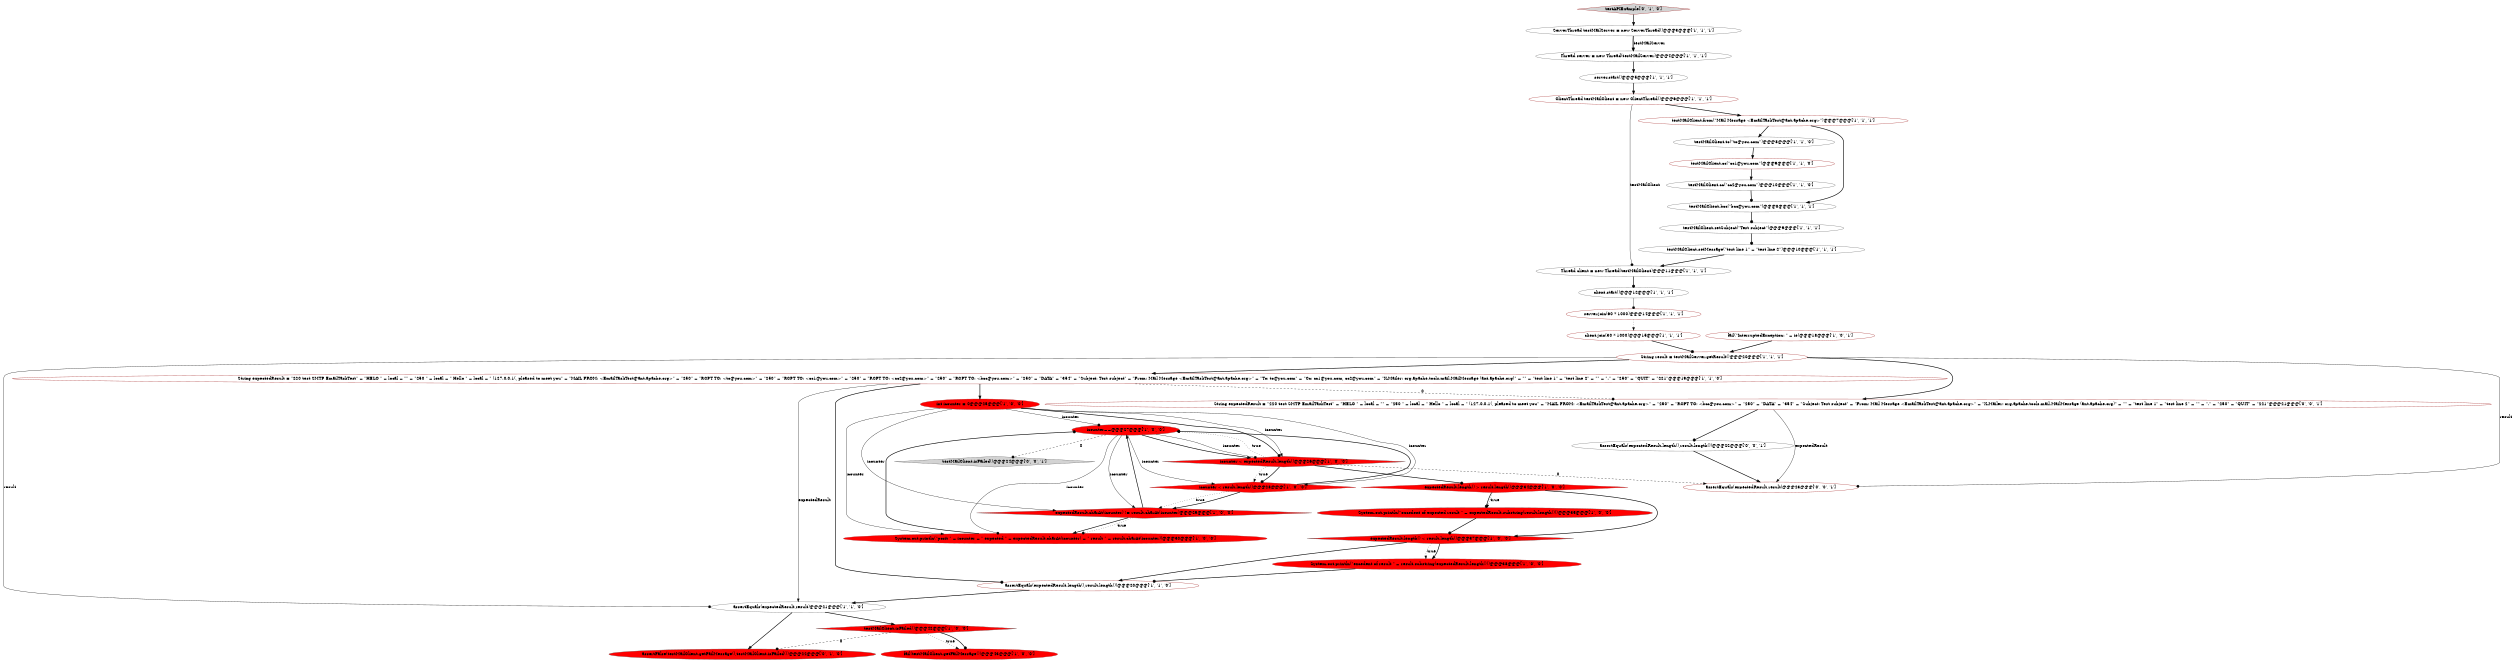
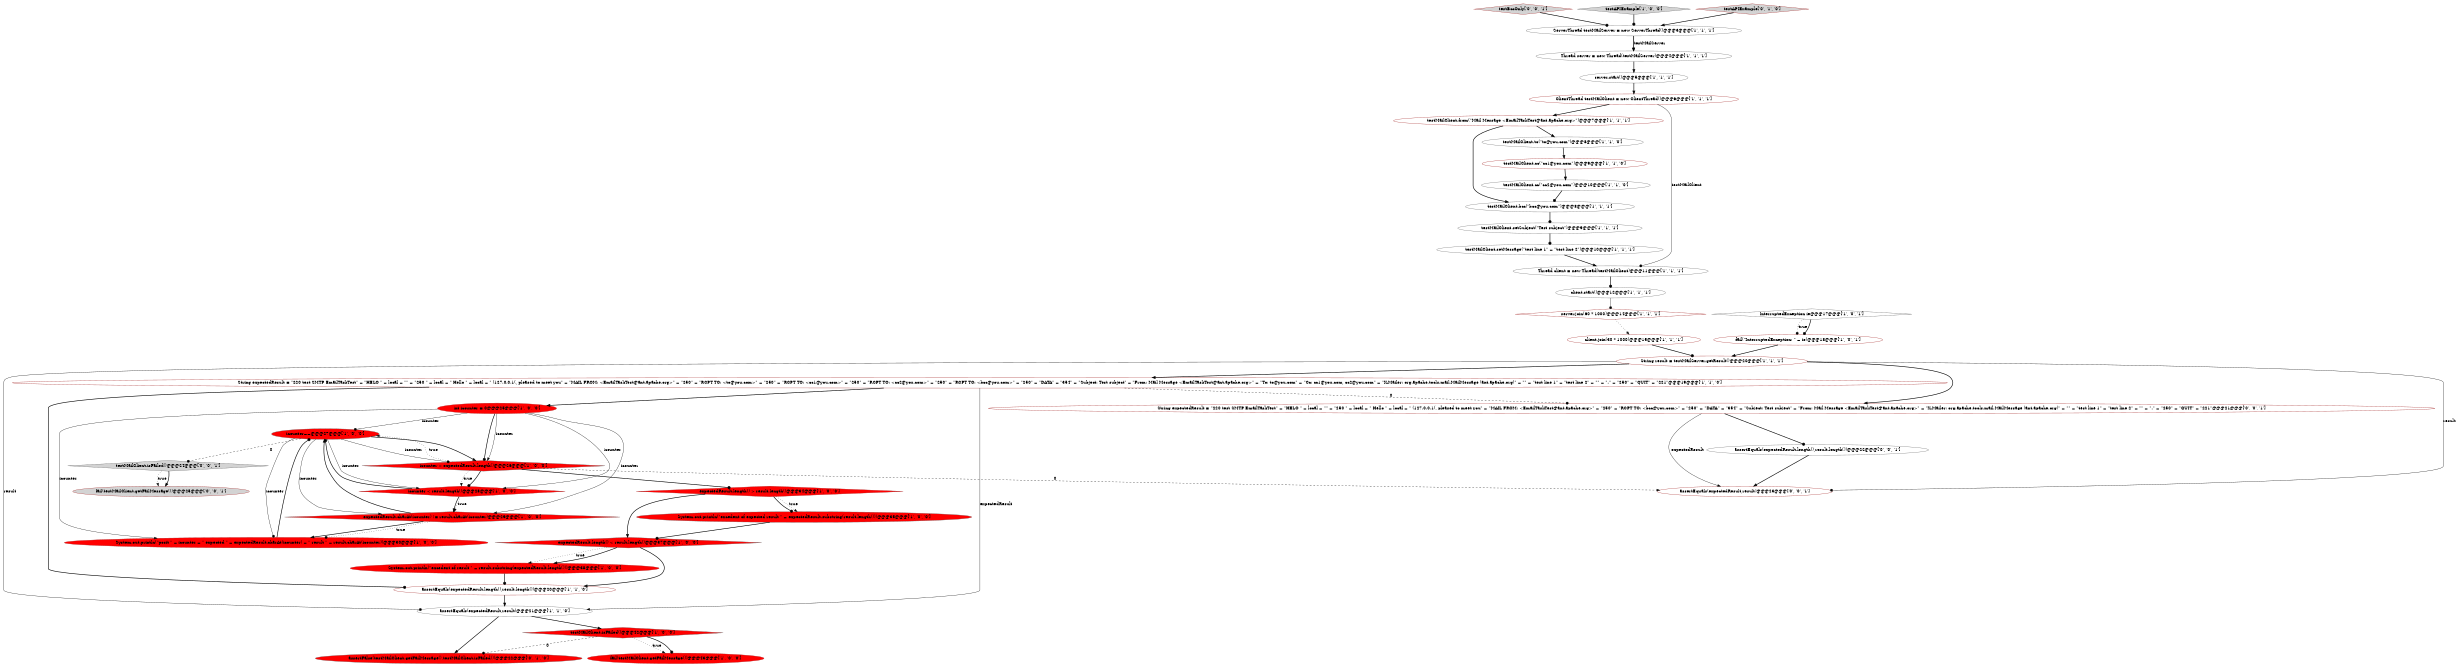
none -> (1523, 9)
none -> (1634, 9)
(1634, 314) -> (1611, 314)
none -> (1812, 314)
none -> (161, 491)
